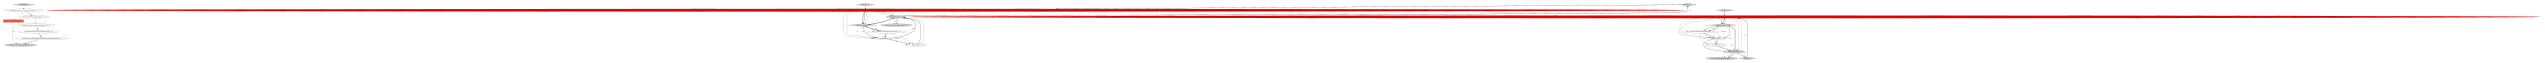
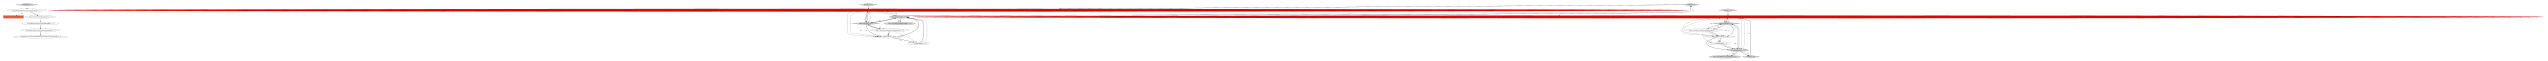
(21, 45) -> none
